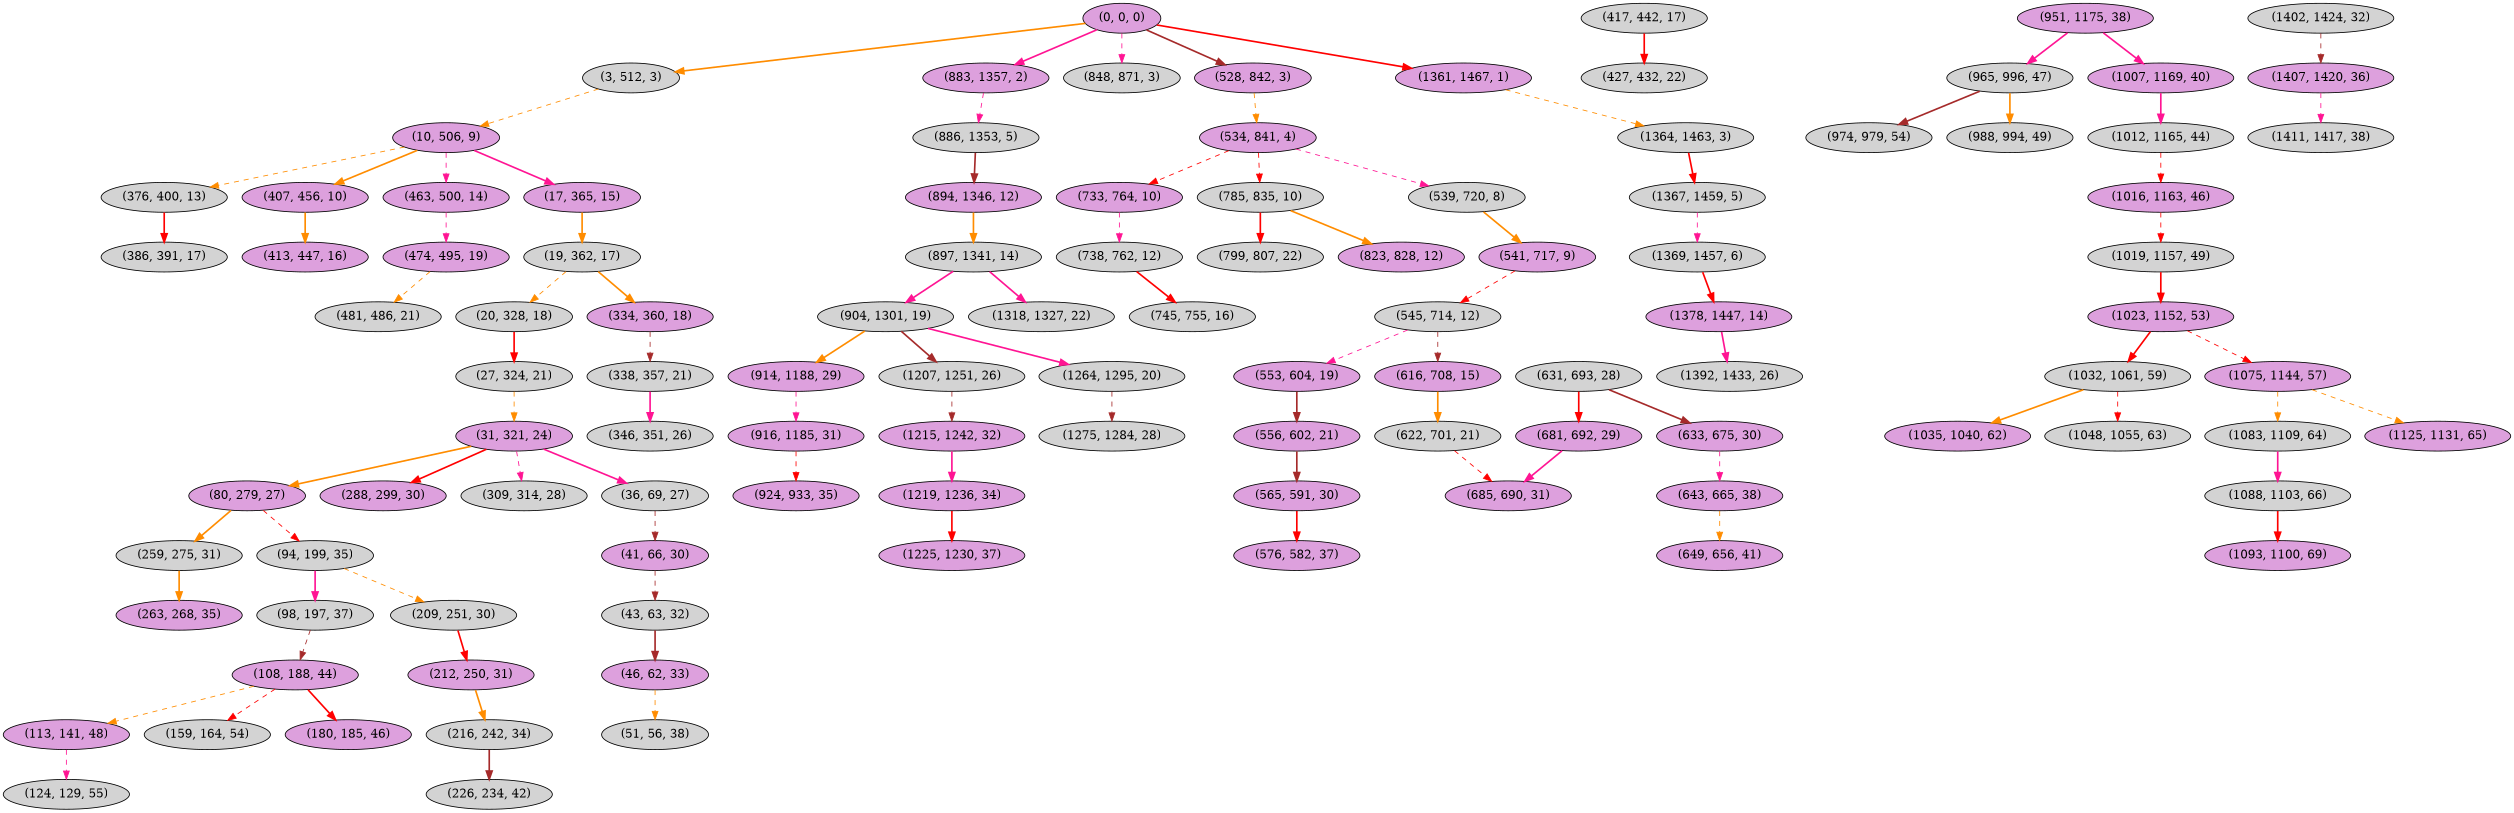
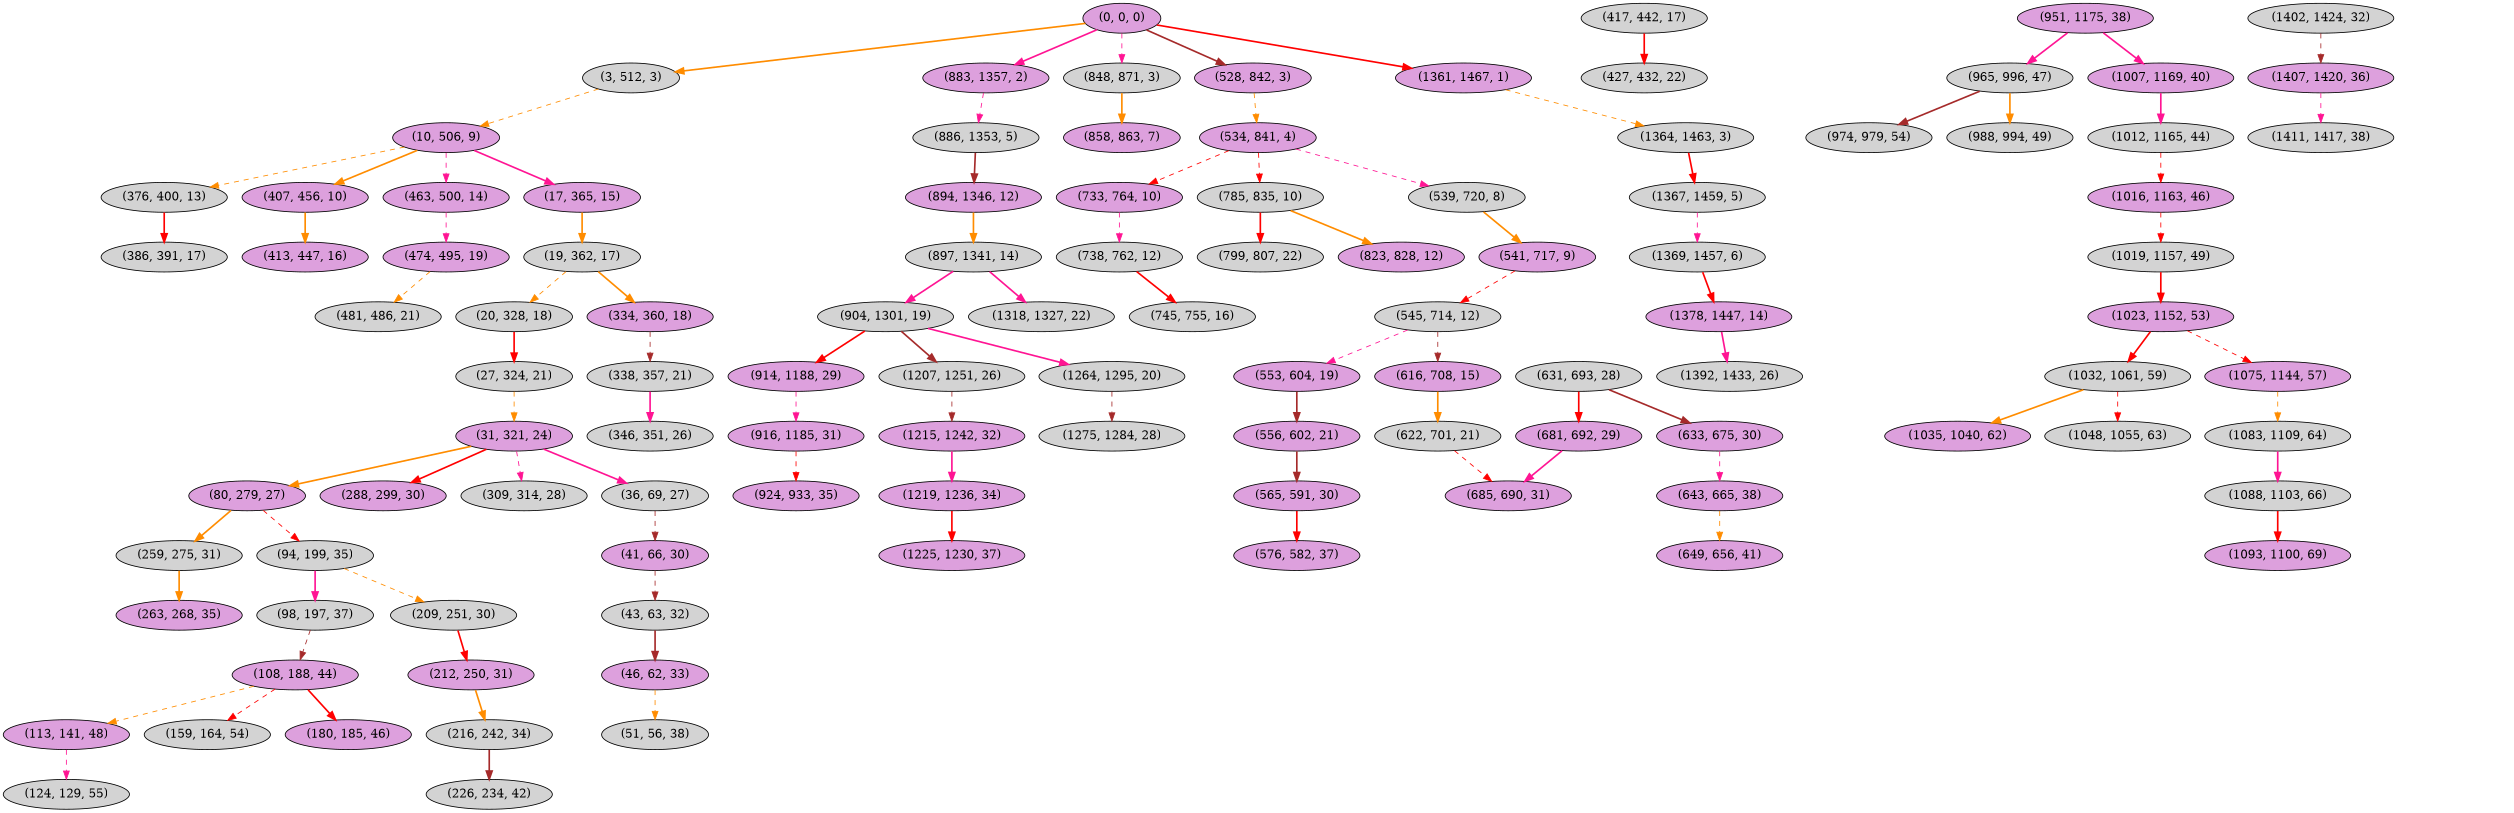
none -> (1122, 138)
(844, 344) -> (844, 344)
(2438, 436) -> none
